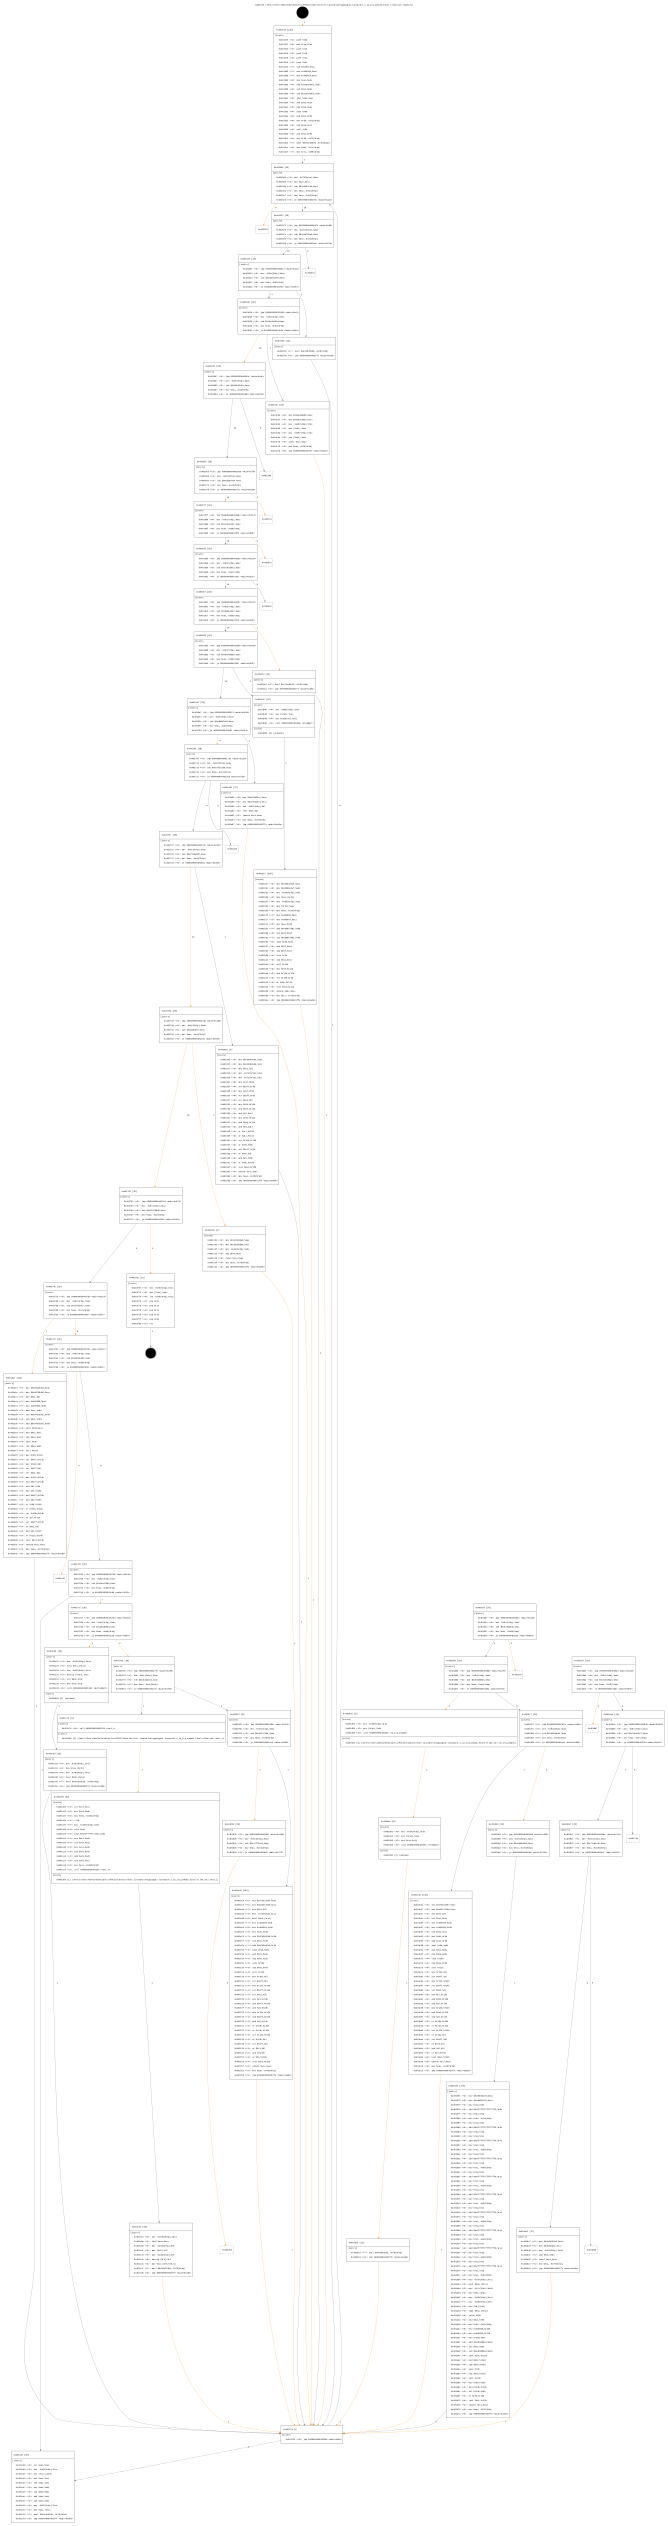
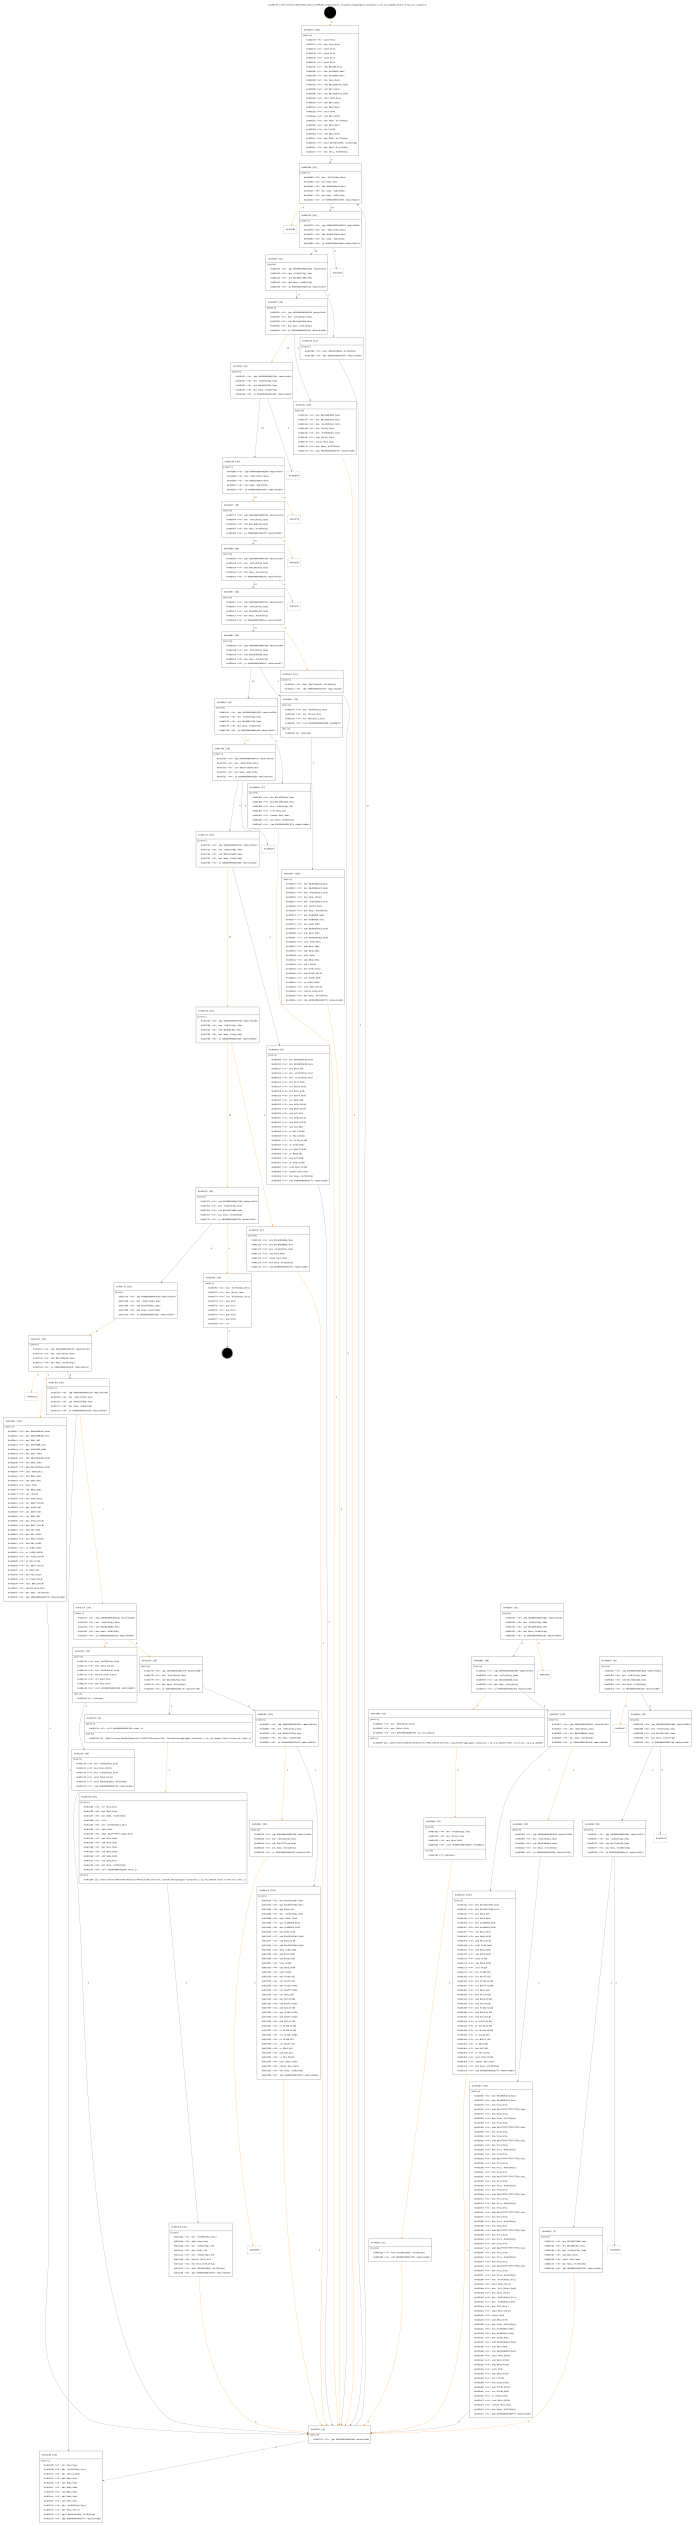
(39, 1344) -> (42, 1393)
